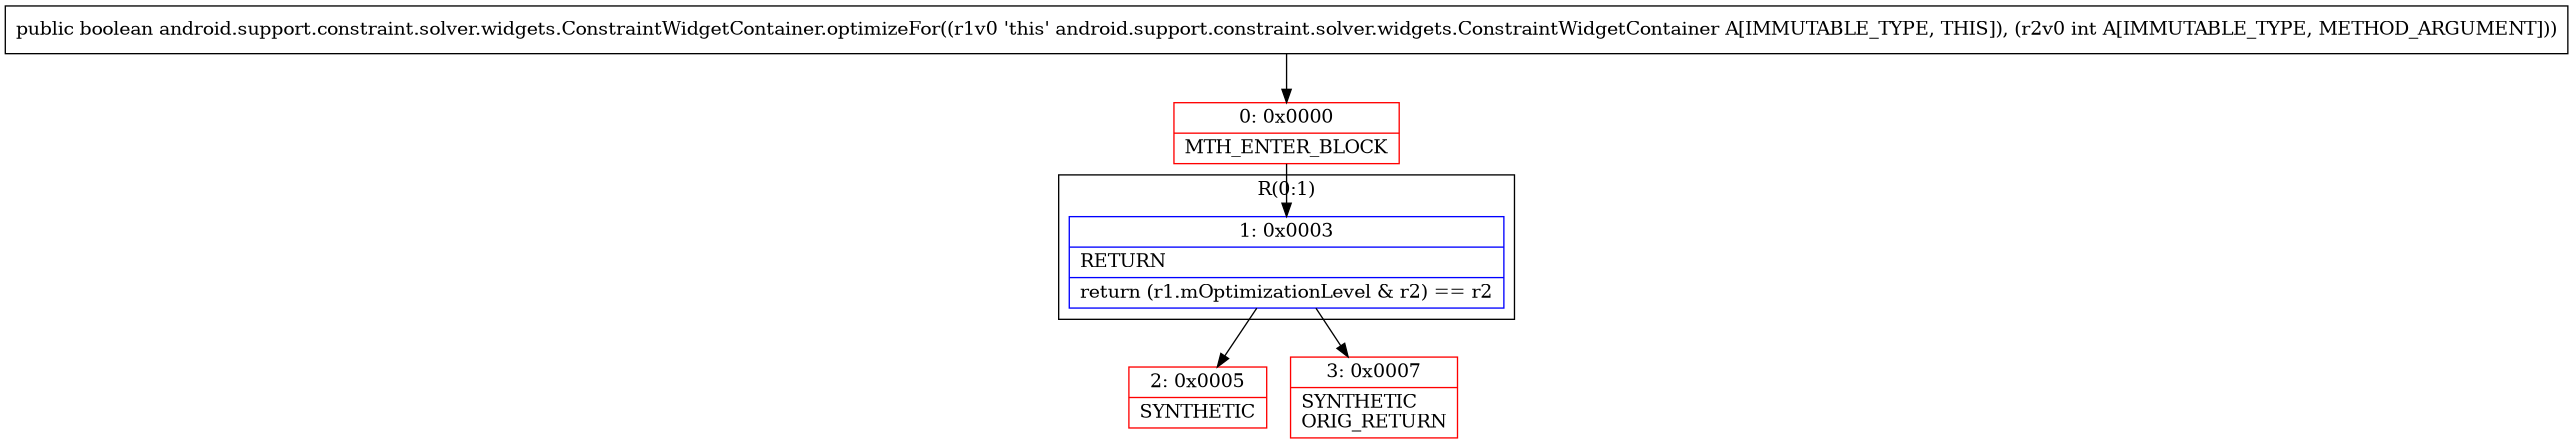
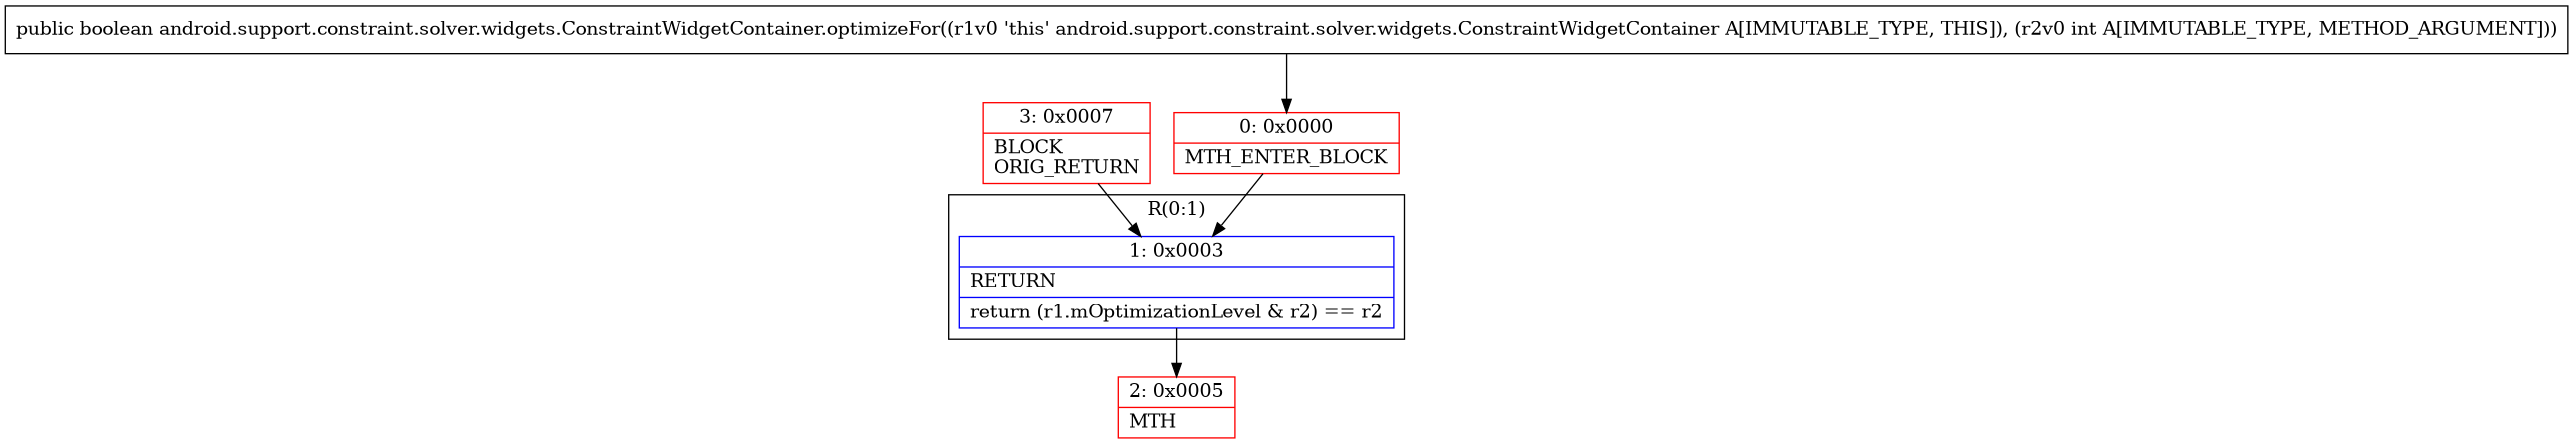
(1329, 328) -> (1115, 205)
(1359, 402) -> (1028, 148)
(1198, 412) -> (1153, 422)
